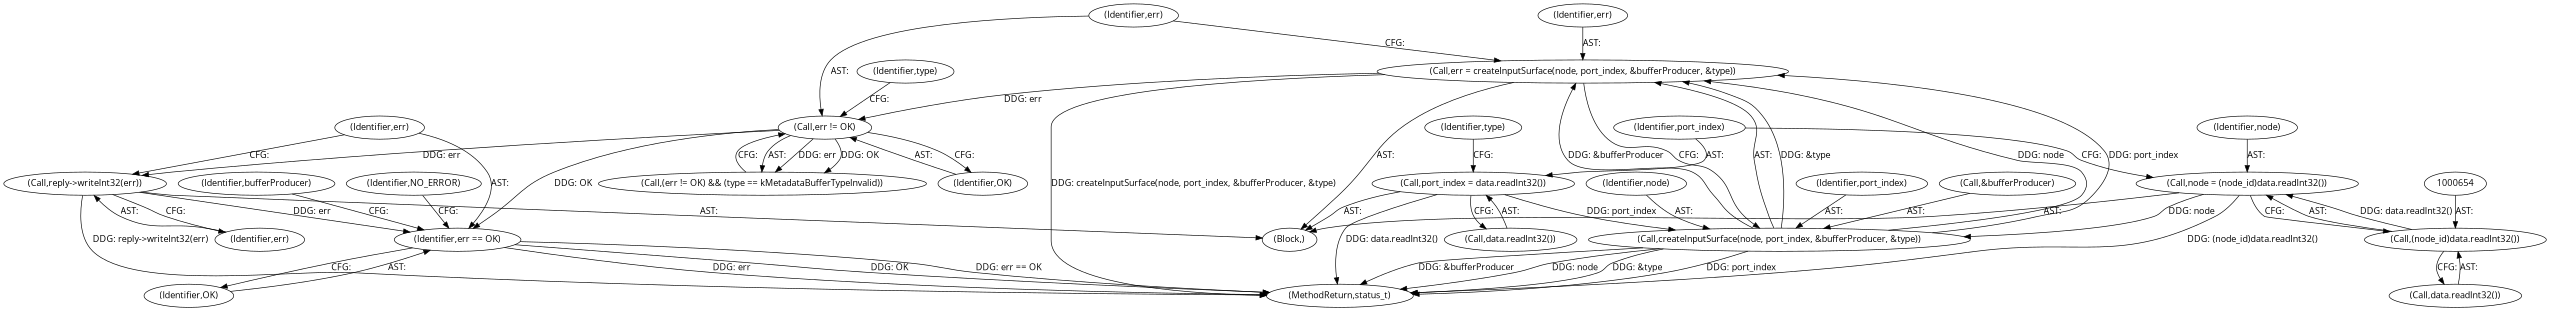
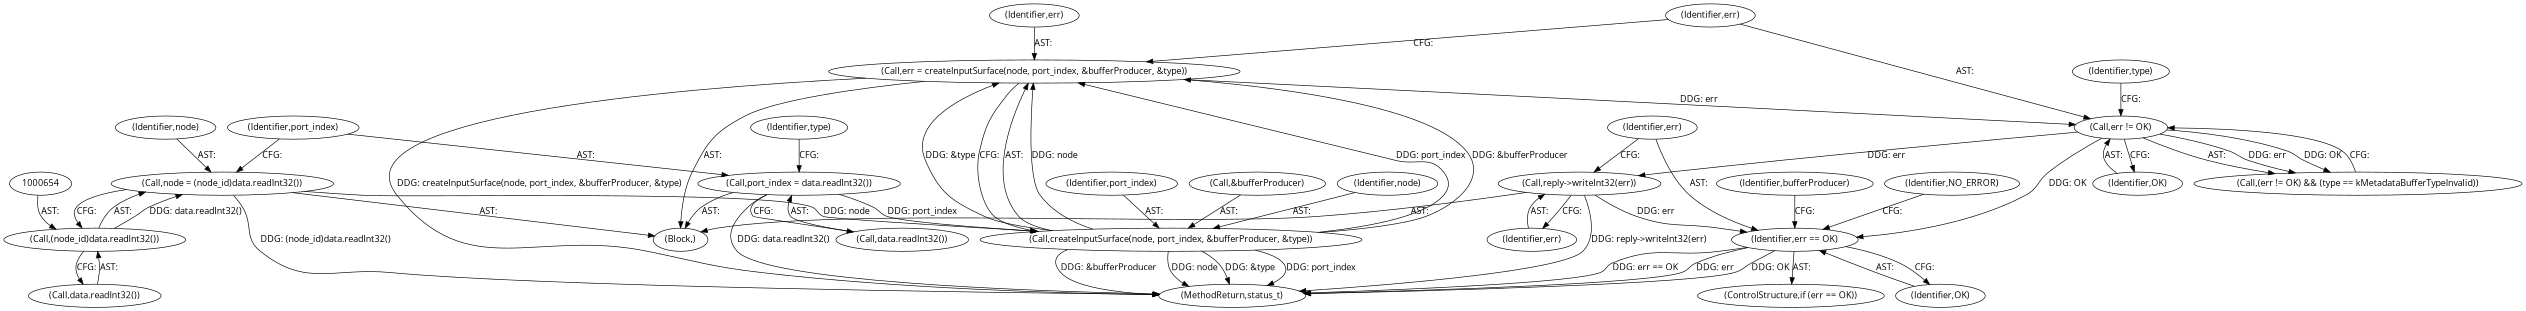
none -> (1791, 296)
